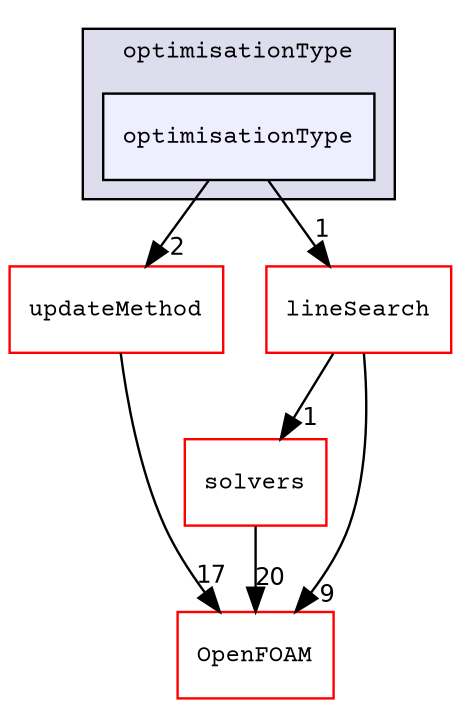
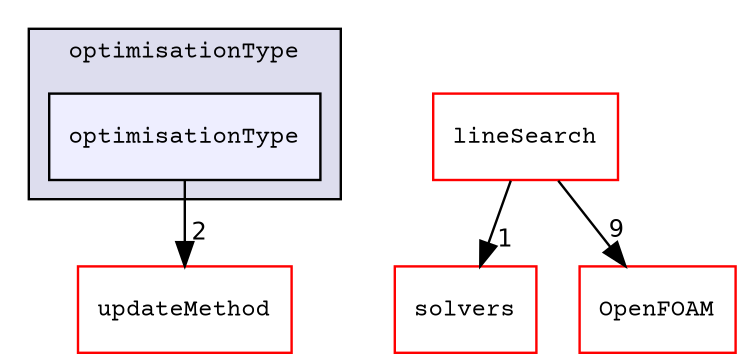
(293, 215) -> none
(147, 479) -> none
(256, 557) -> none
